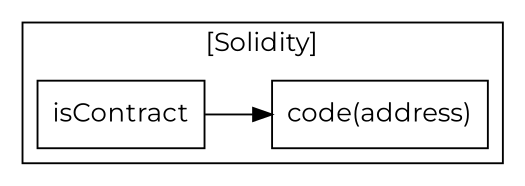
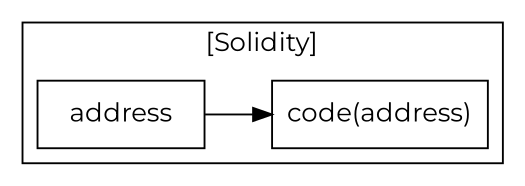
(121, 114) -> (121, 114)
